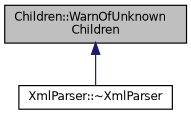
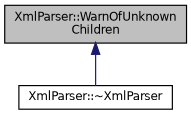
(96, 24) -> (96, 24)
